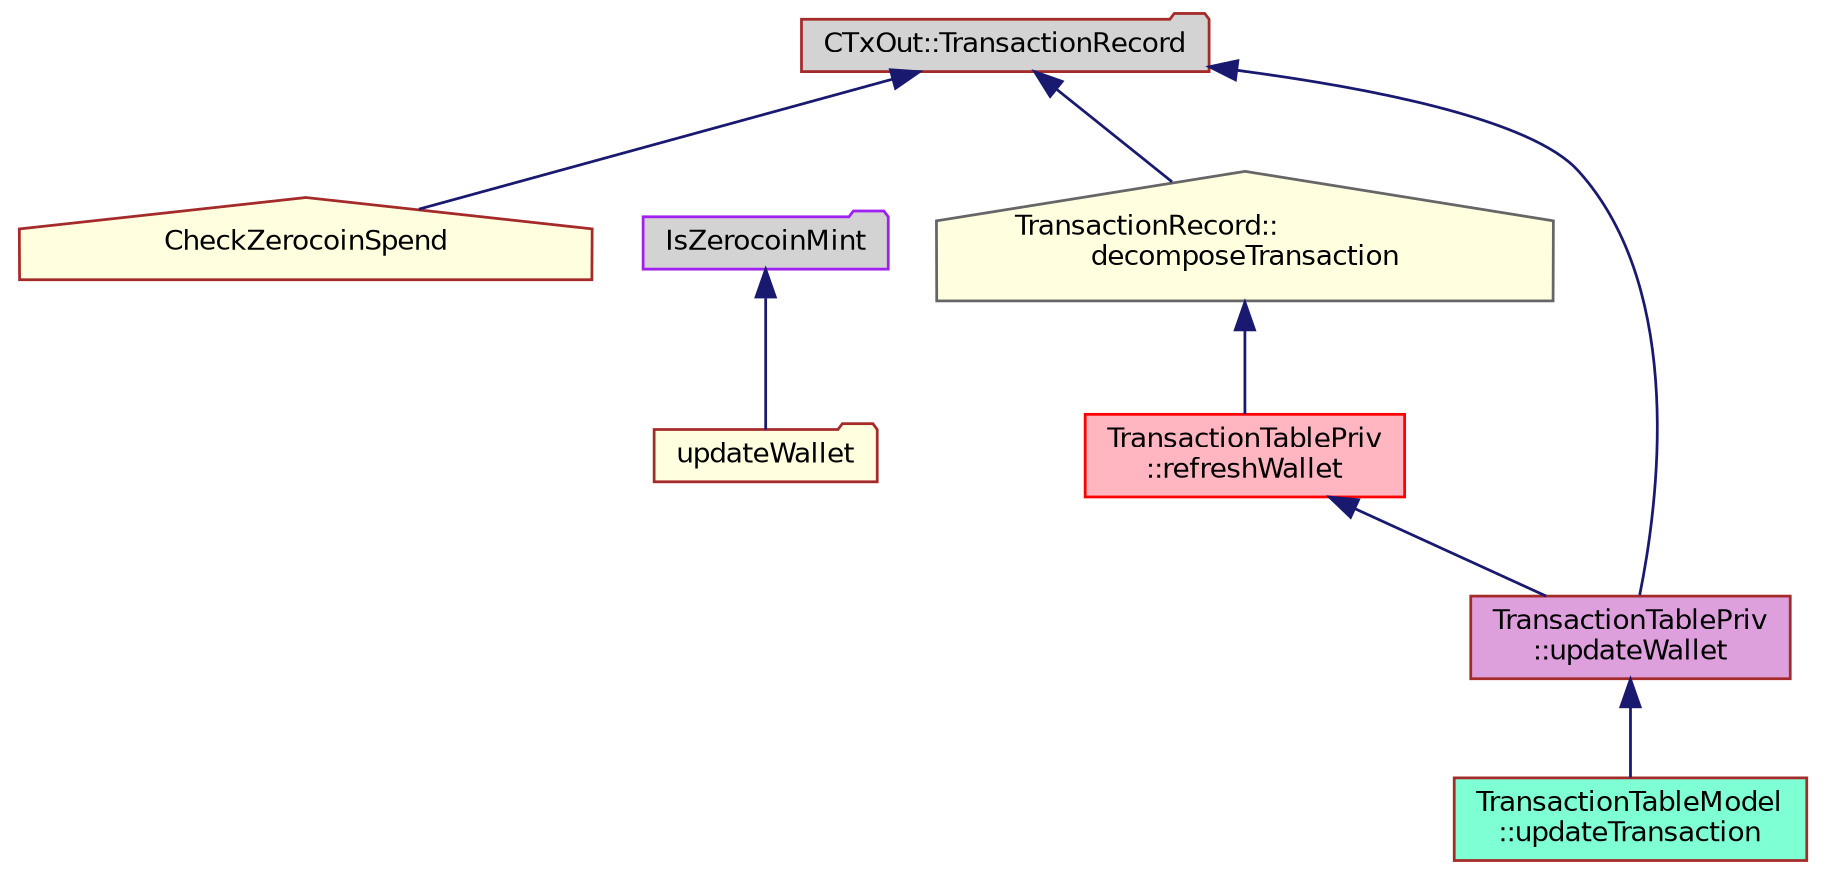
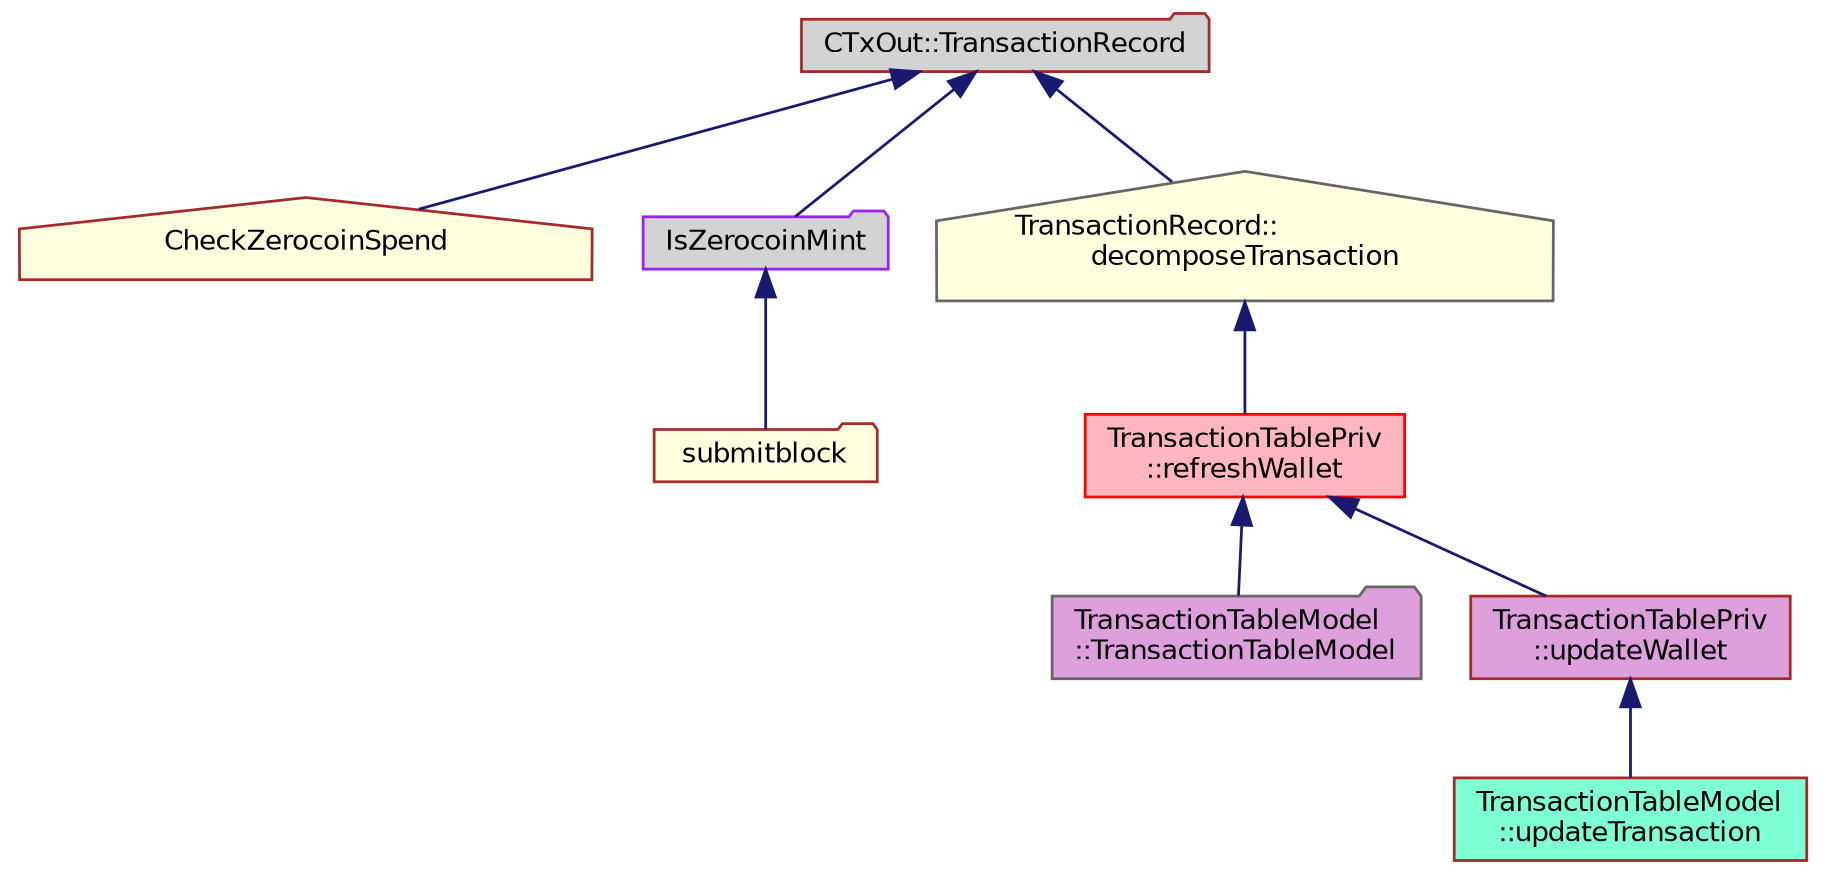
(1602, 205) -> (875, 153)
(766, 456) -> (766, 456)
none -> (1237, 637)
